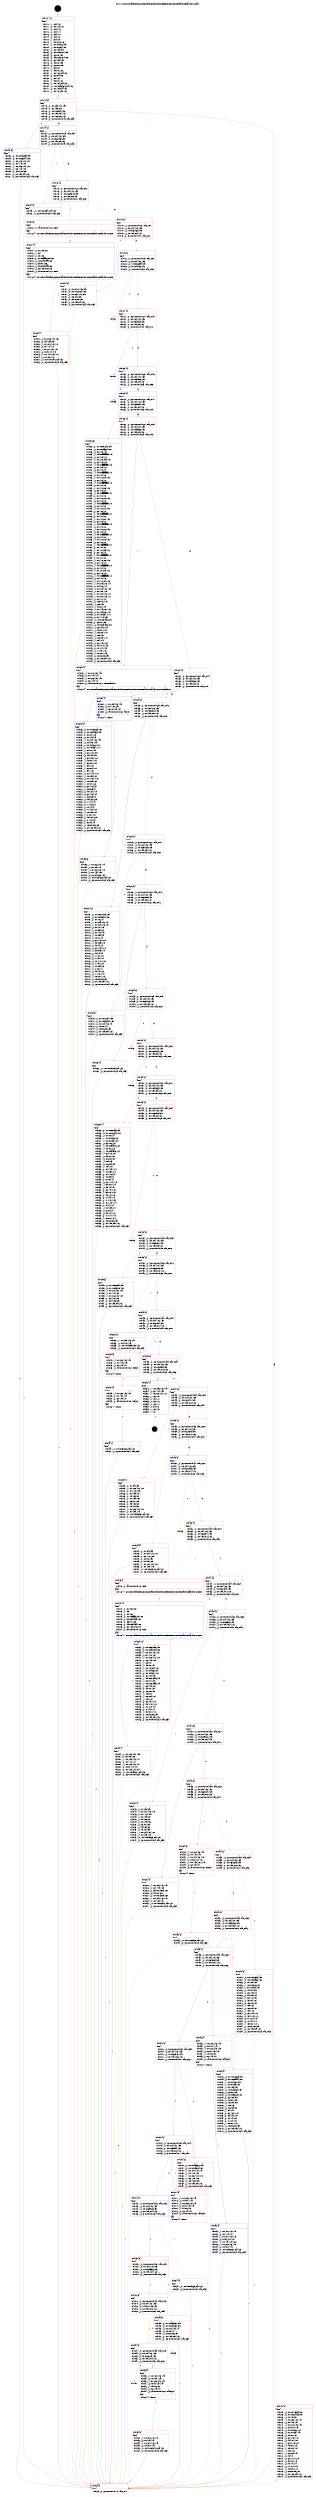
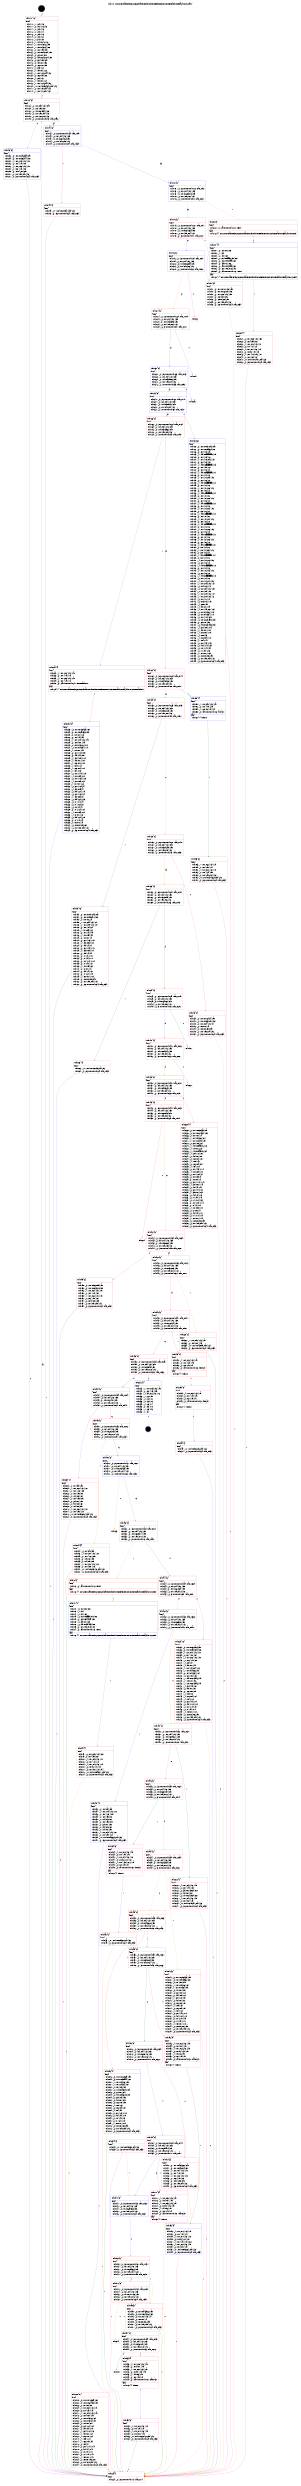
(170, 2247) -> (128, 2174)
